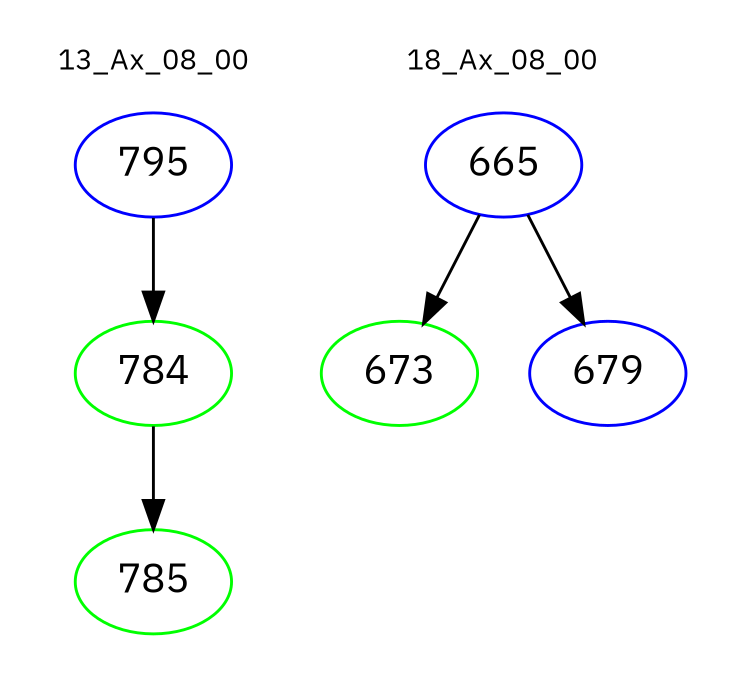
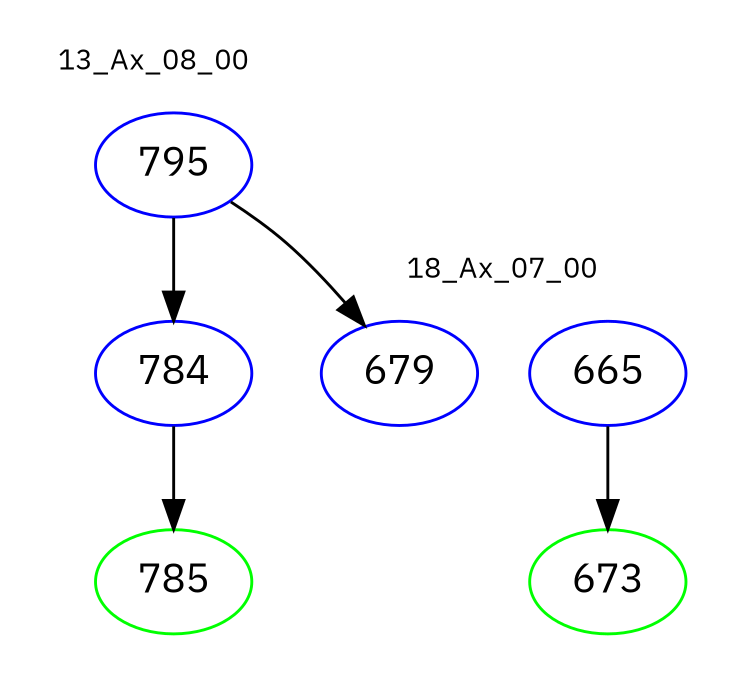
(504, 62) -> (504, 271)
(549, 256) -> (317, 272)
(153, 373) -> (174, 373)
